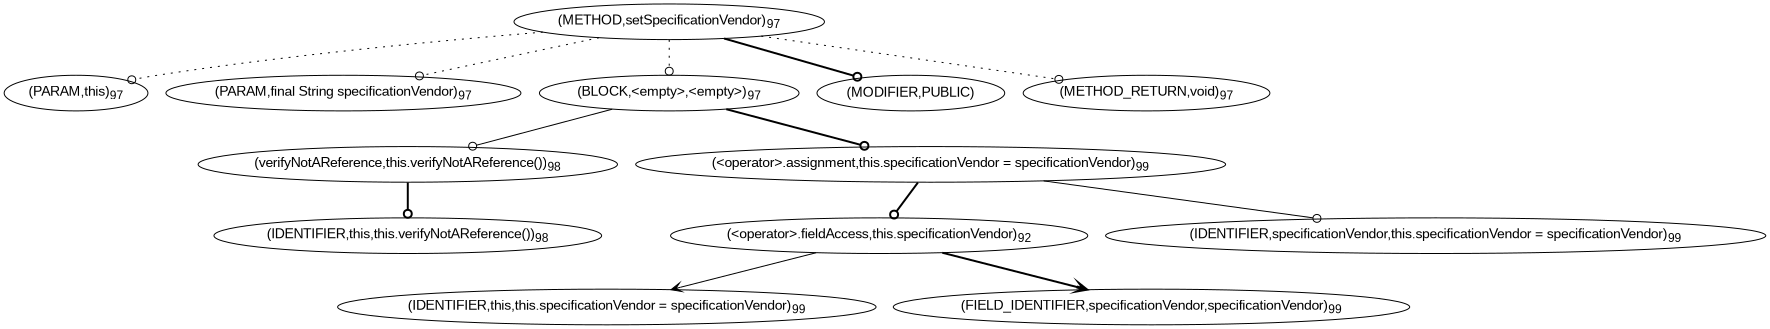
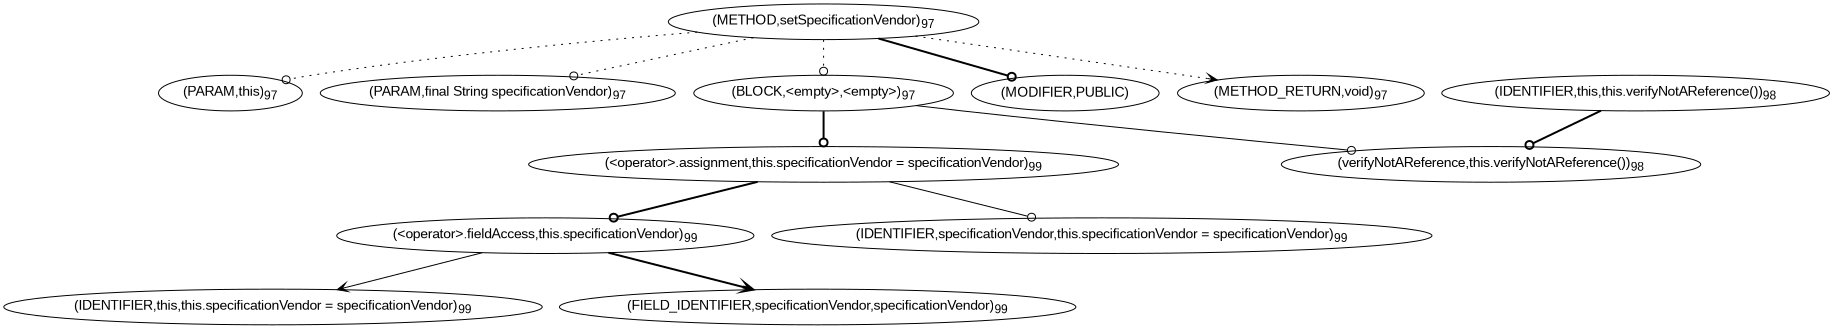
(908, 57) -> (1061, 57)
(408, 196) -> (1567, 127)
(1025, 234) -> (691, 234)
